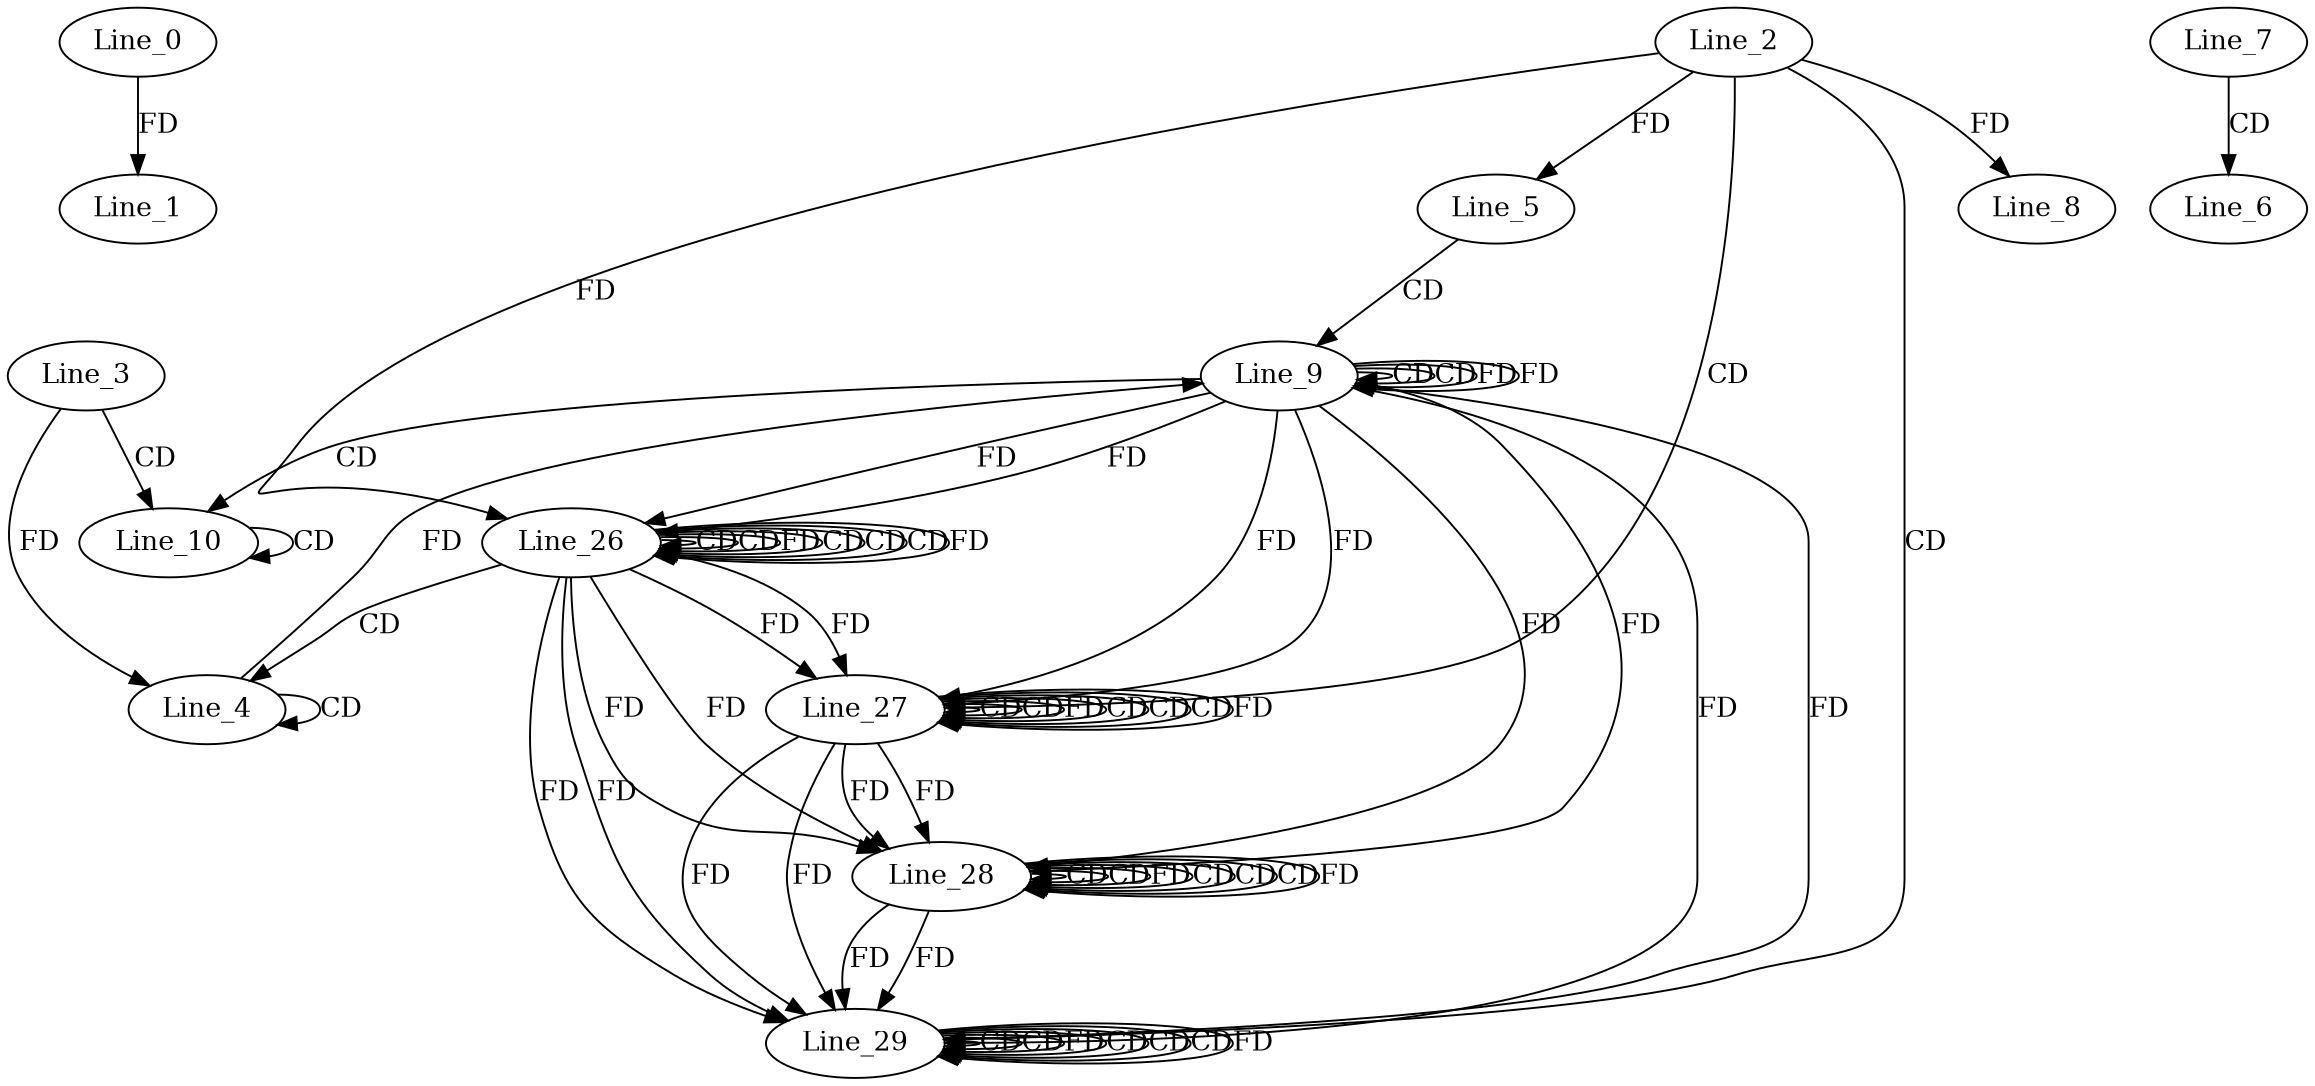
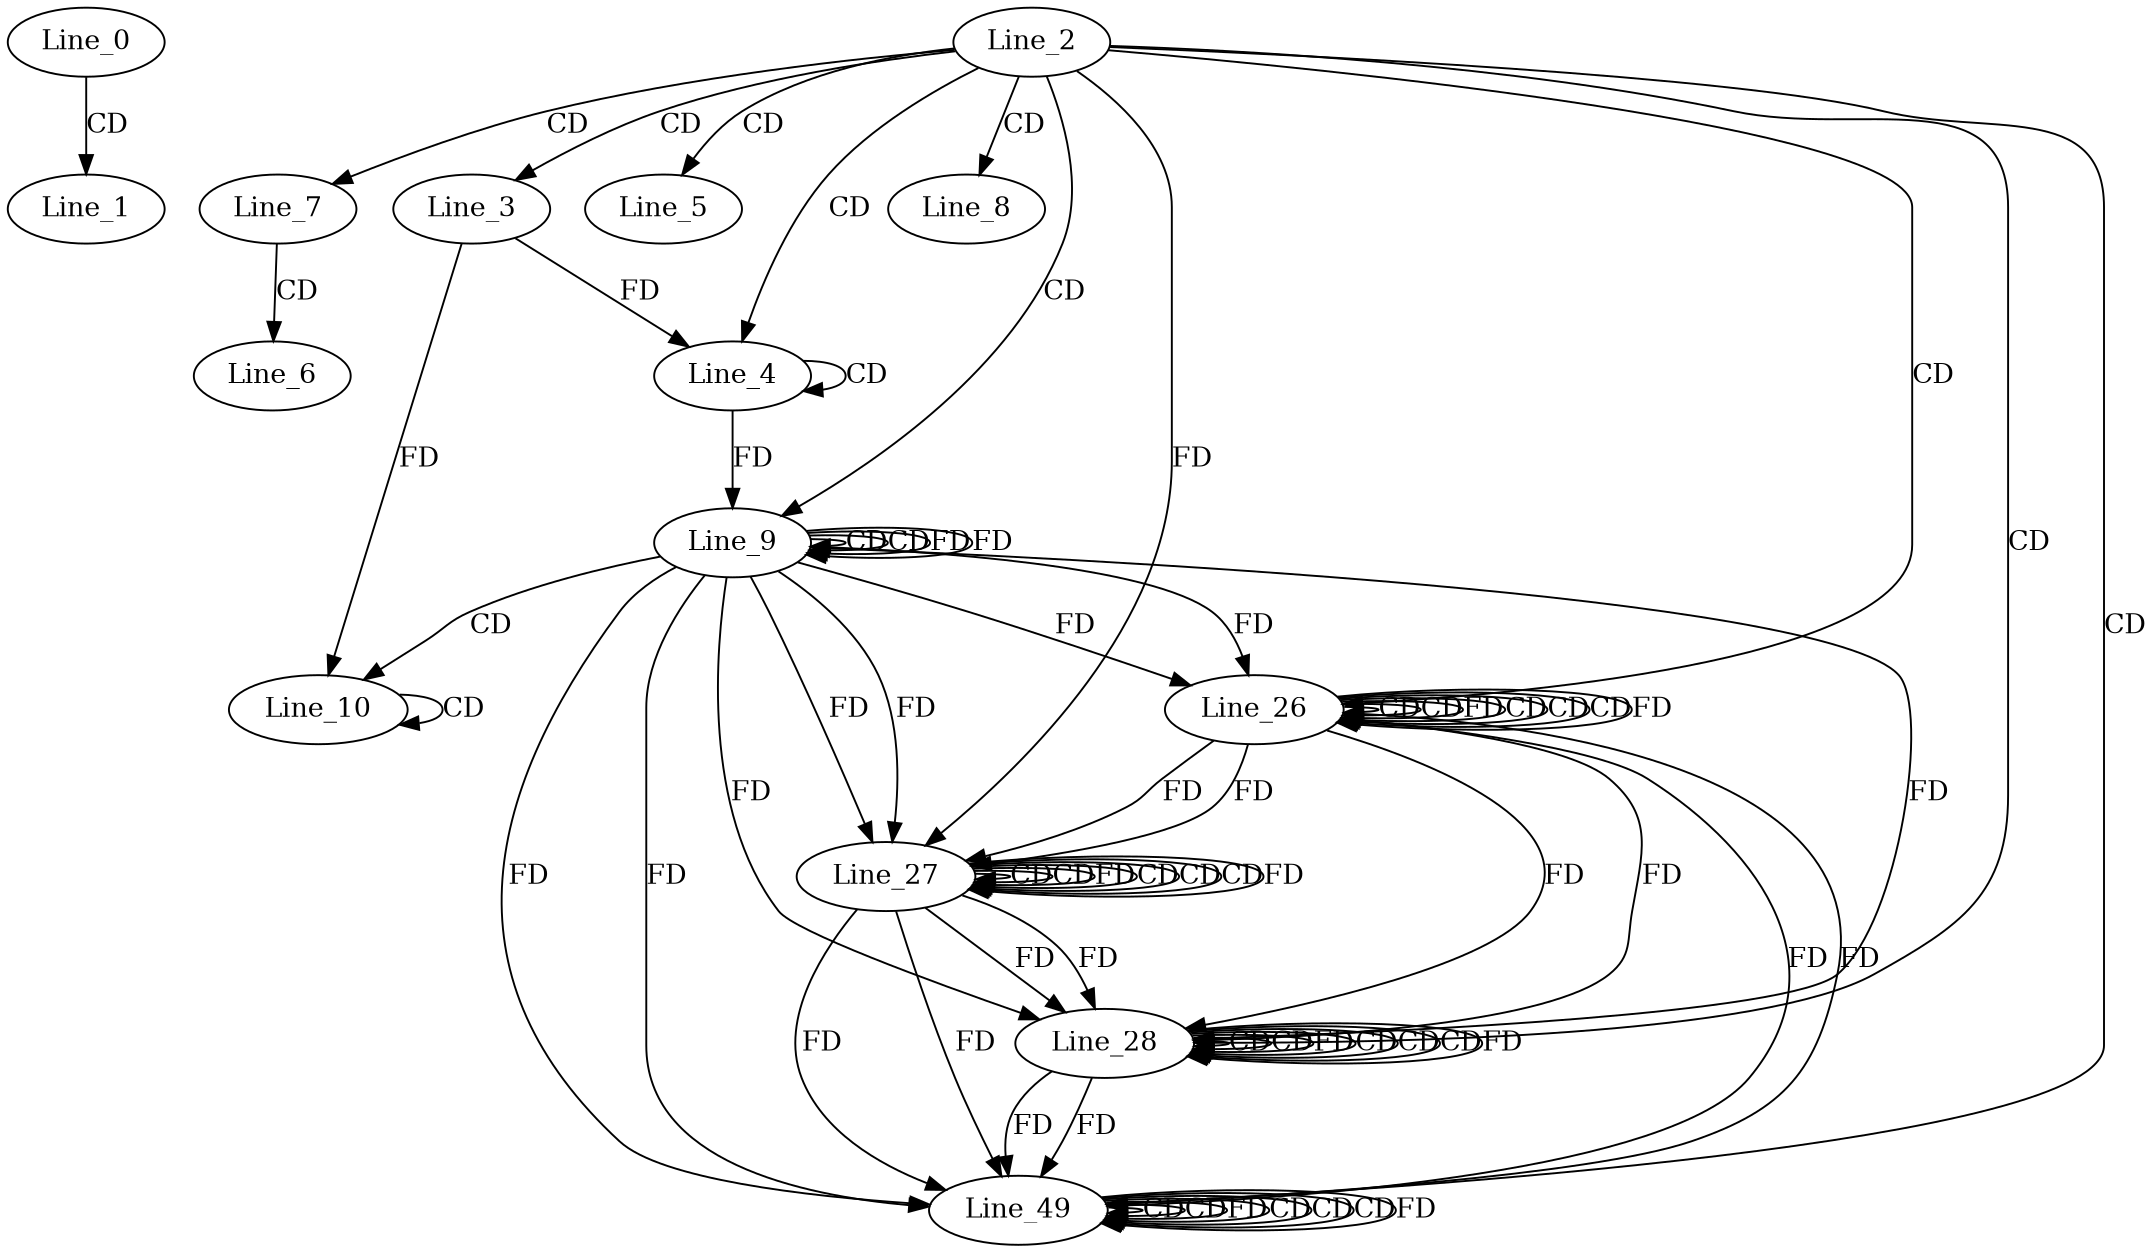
none -> (737, 89)
none -> (647, 90)
(159, 126) -> (107, 126)
(1651, 126) -> (763, 126)
(1991, 126) -> (1024, 126)
(1396, 286) -> (1010, 332)
(596, 293) -> (1933, 376)
(1728, 376) -> (1193, 459)
(155, 459) -> (420, 459)
none -> (2008, 477)
(378, 604) -> (834, 169)
(855, 1043) -> (1018, 1210)
